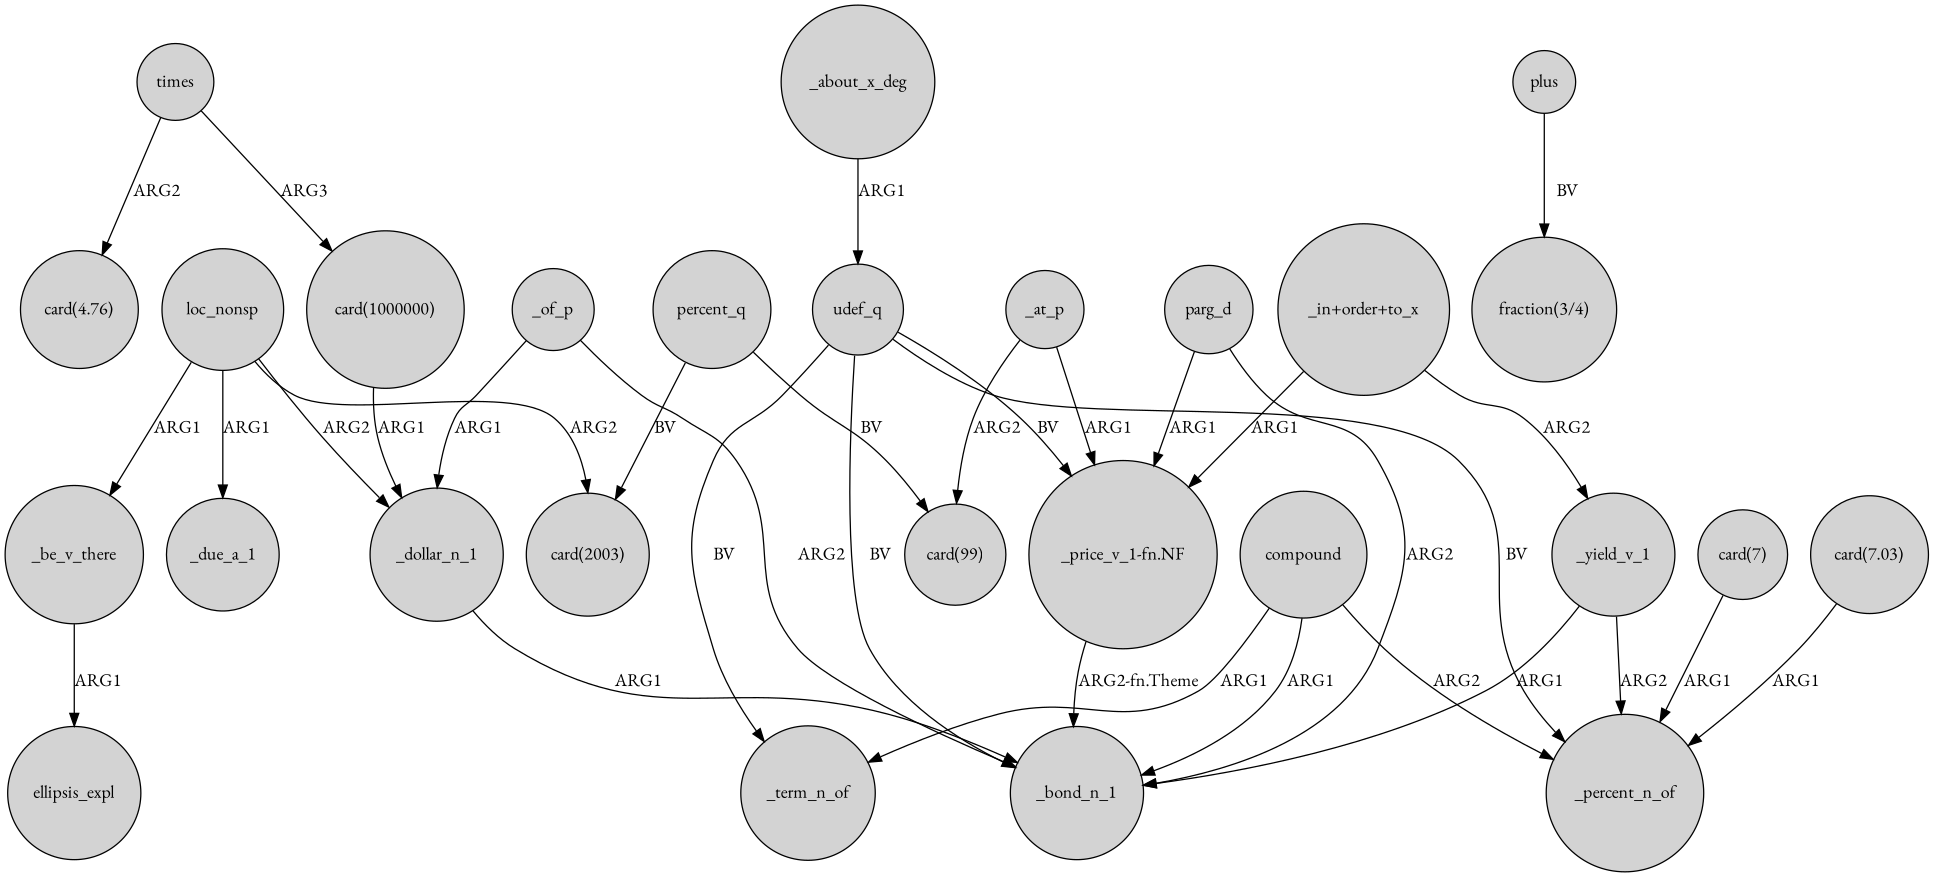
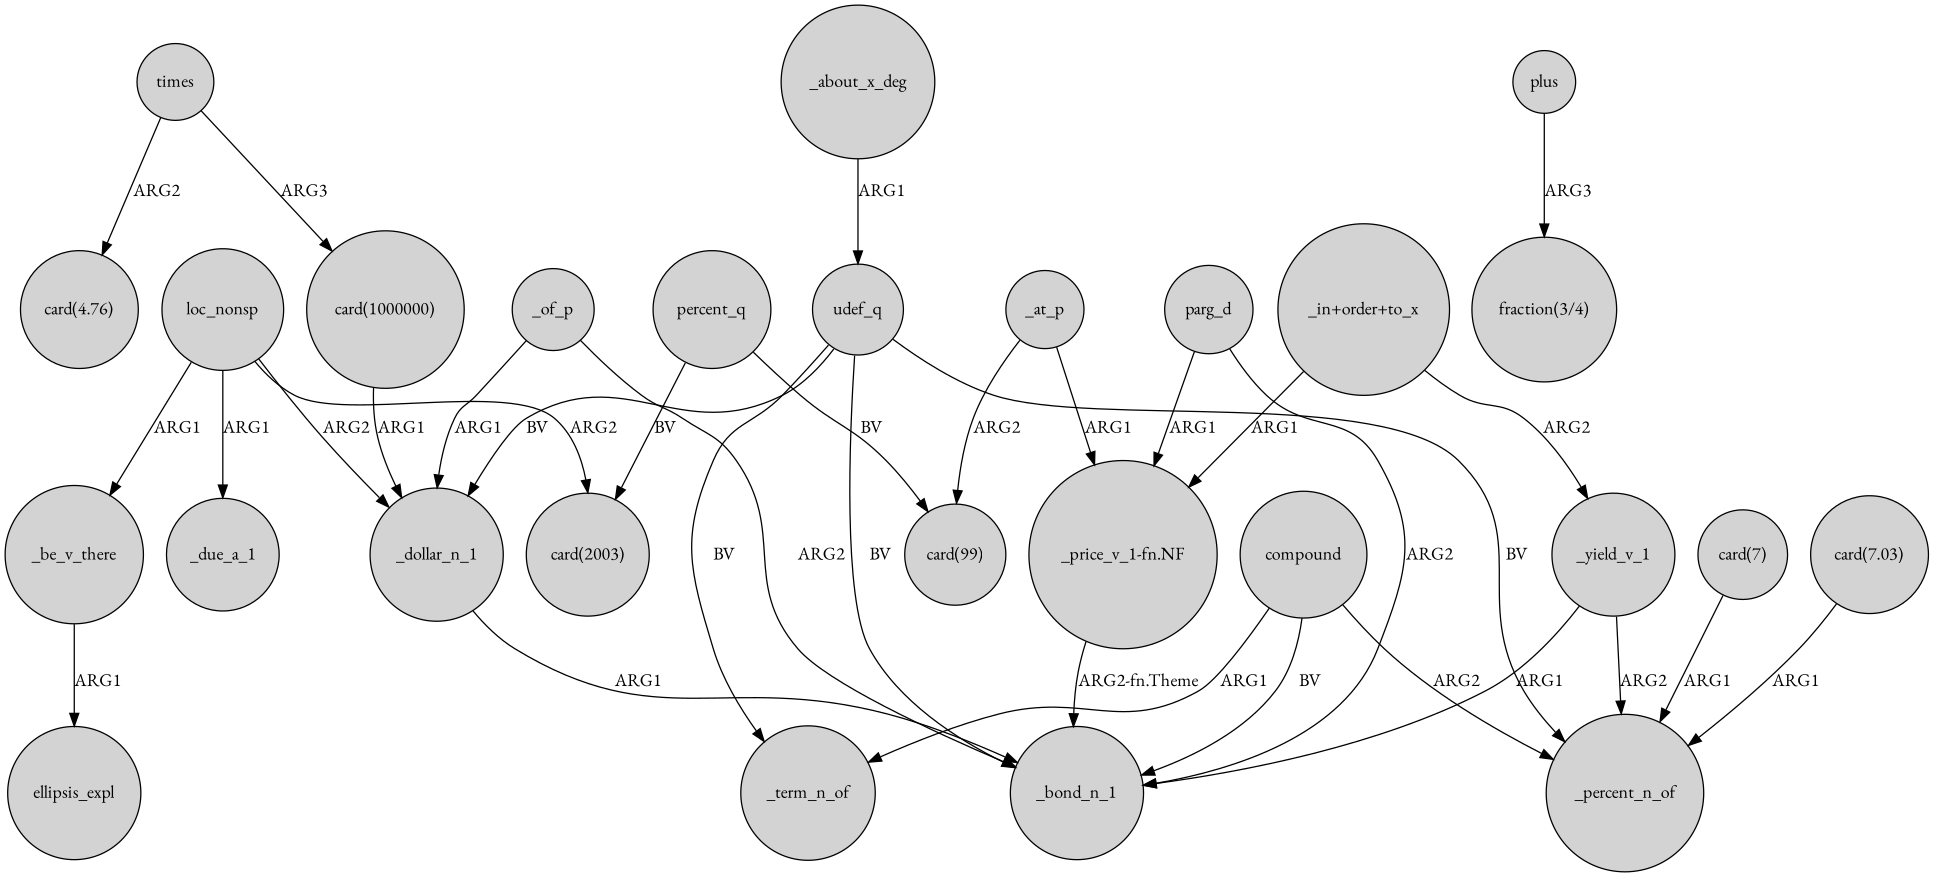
(1568, 191) -> (1568, 191)
(966, 375) -> (636, 401)
(1311, 681) -> (1311, 681)
